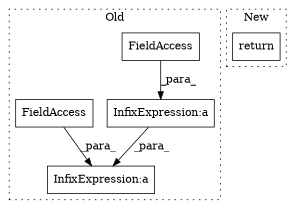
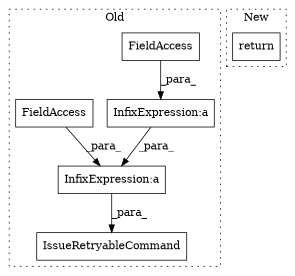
none -> (112, 246)
